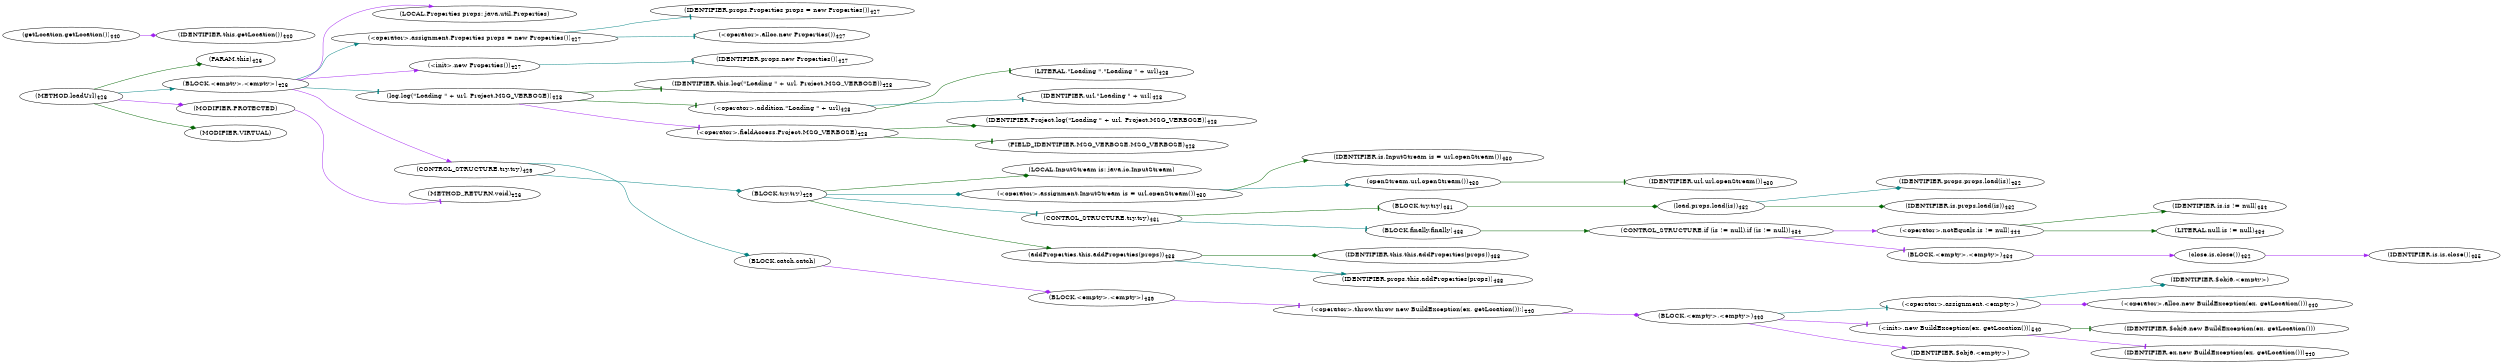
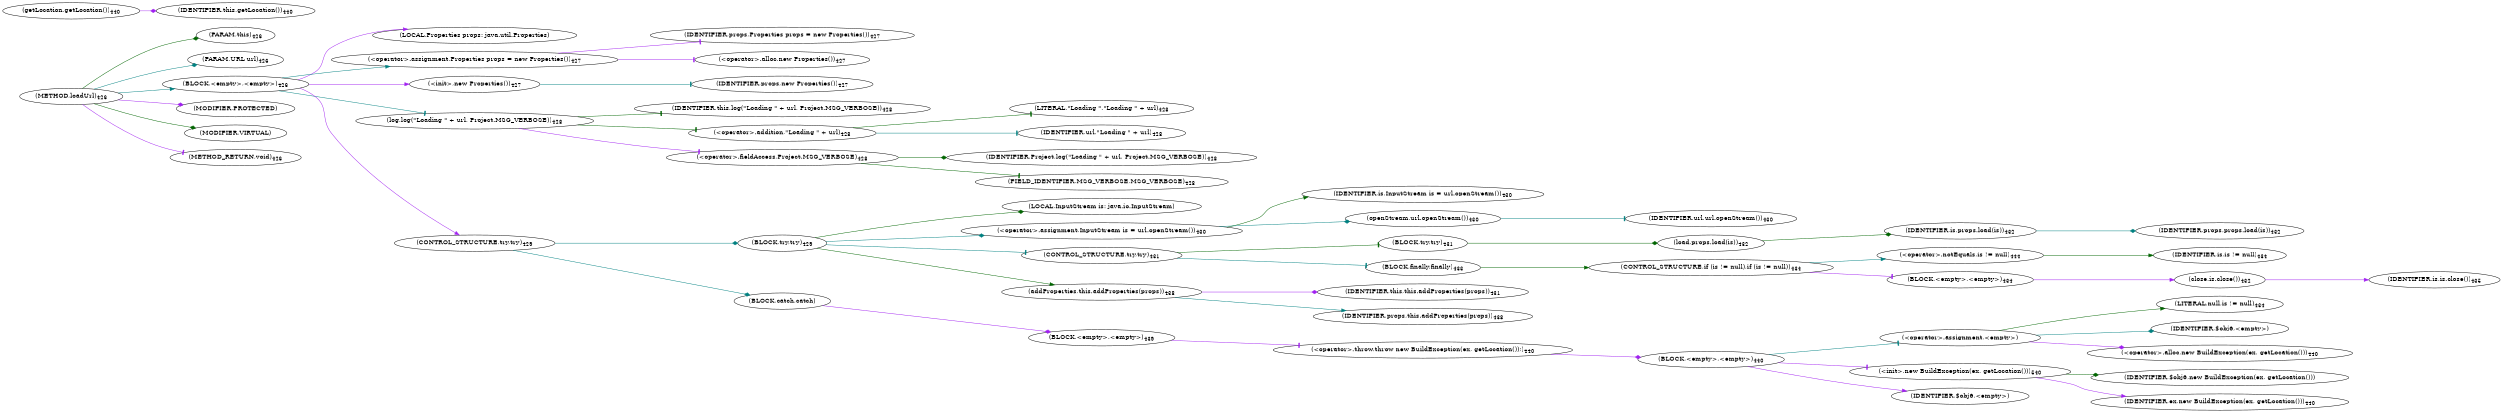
(627, 24) -> (629, 48)
(654, 37) -> (655, 60)
none -> (236, 60)
(1562, 182) -> (1562, 219)
(341, 188) -> (130, 134)
(1826, 195) -> (2083, 231)
(1853, 231) -> (1845, 261)
(2098, 231) -> (2079, 318)
(1257, 255) -> (1257, 292)
(1495, 255) -> (1495, 291)
(2080, 329) -> (2079, 374)
(2086, 341) -> (2079, 387)
